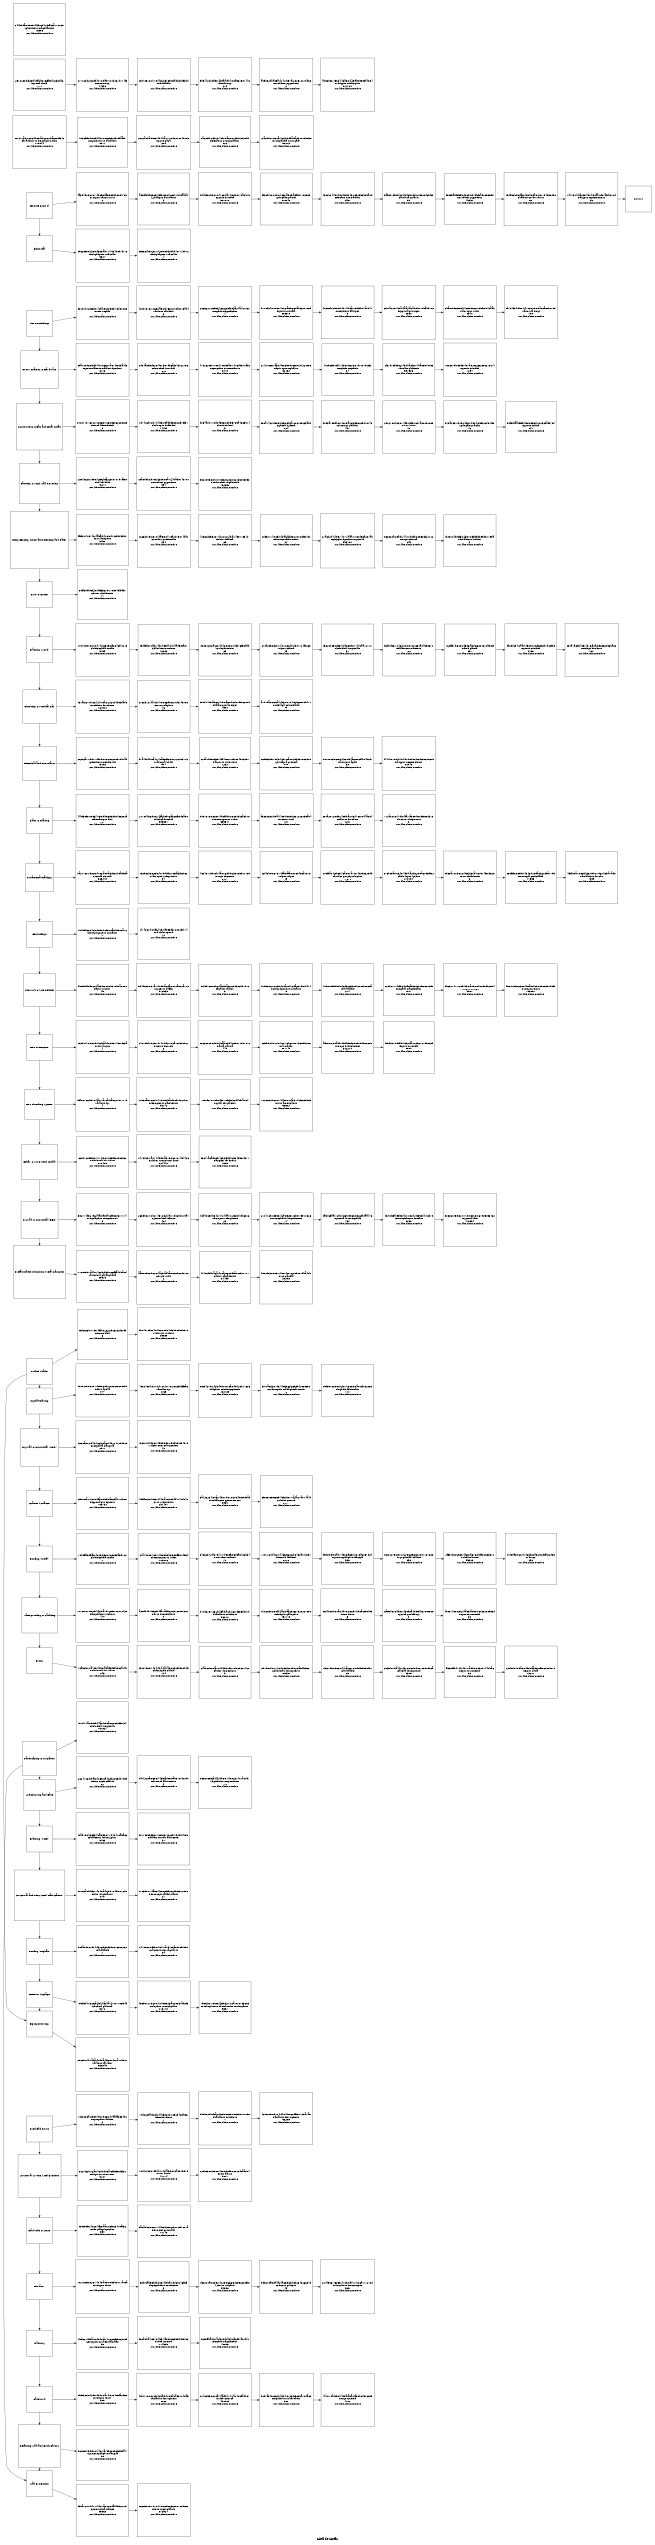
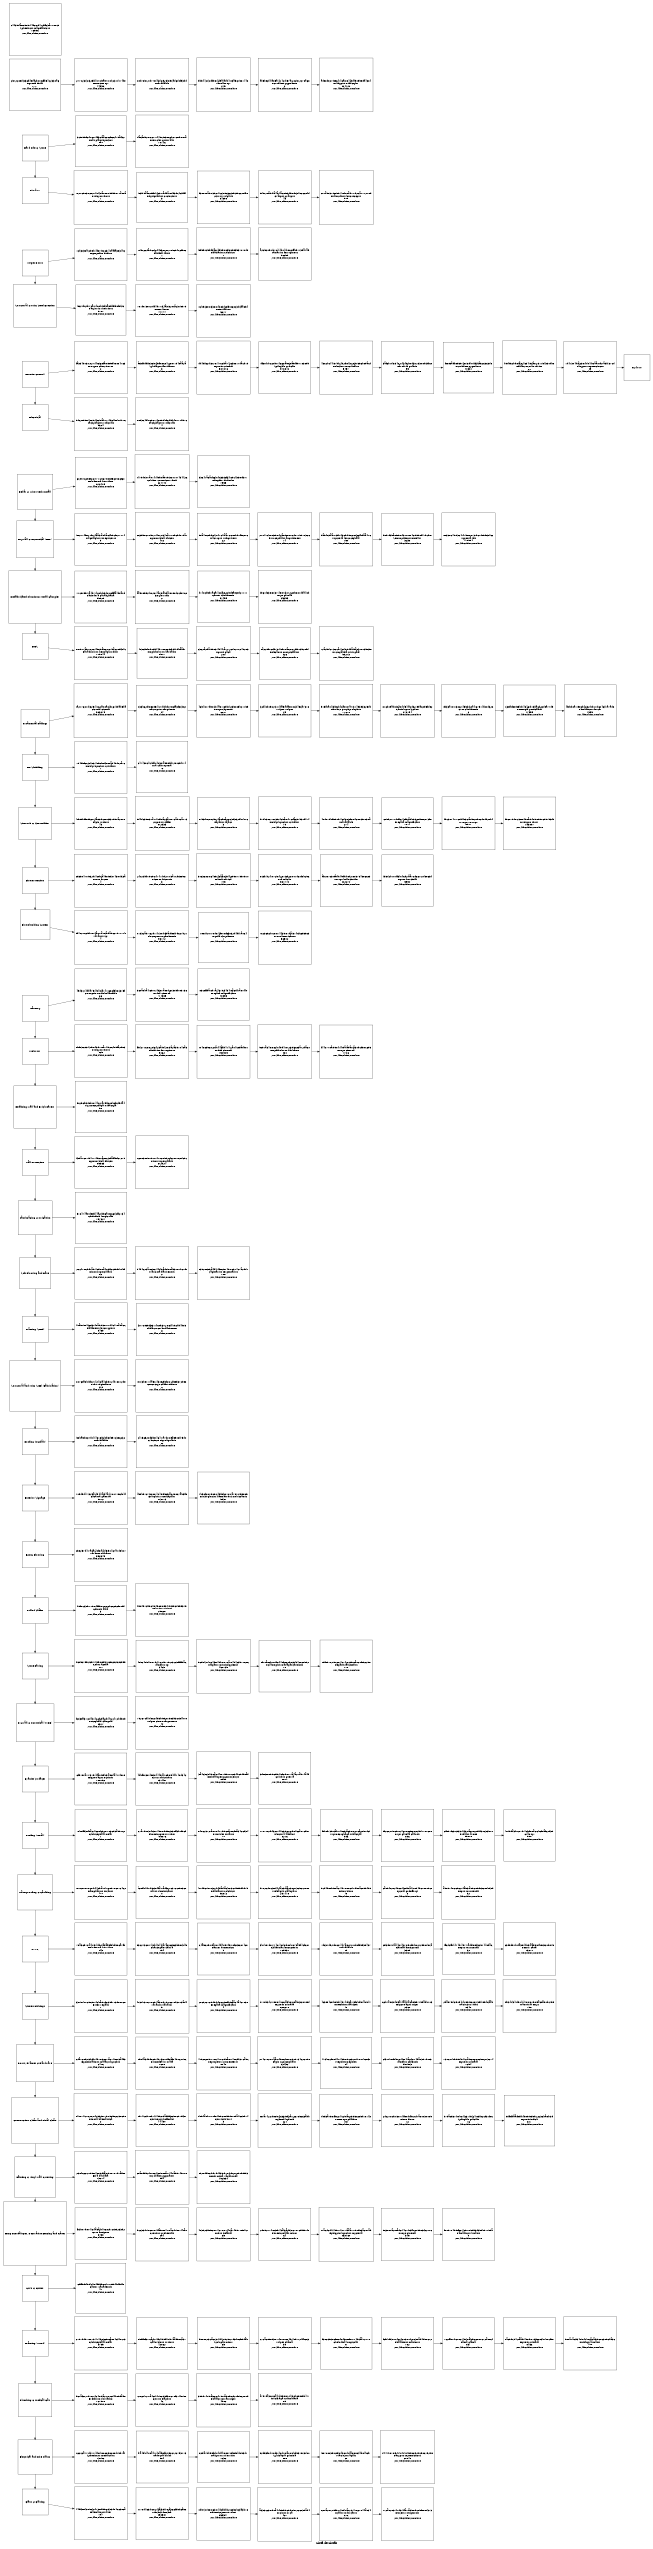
(40, 540) -> (35, 2234)
none -> (35, 647)
(40, 847) -> none
(40, 934) -> (35, 767)
(40, 1131) -> none
(40, 1401) -> (35, 1666)
(4, 1697) -> (35, 1582)
none -> (35, 1977)
(3, 2124) -> (35, 1187)
(40, 2129) -> (35, 263)
(40, 2206) -> none
(40, 2314) -> none
(40, 2399) -> (35, 1051)
